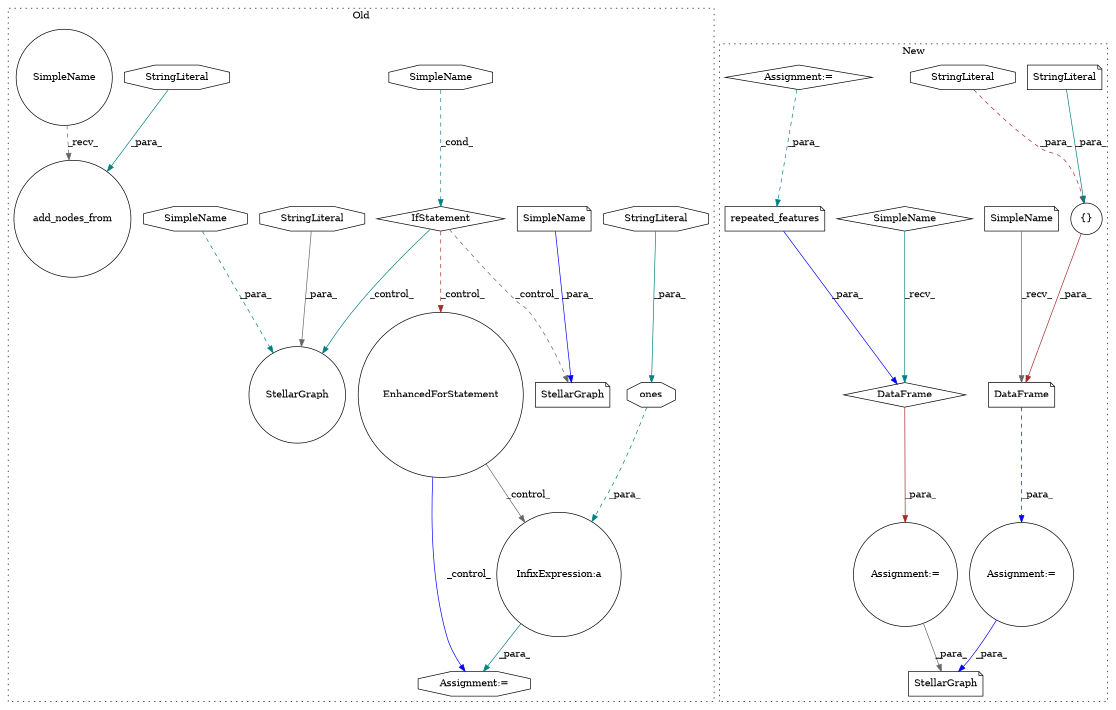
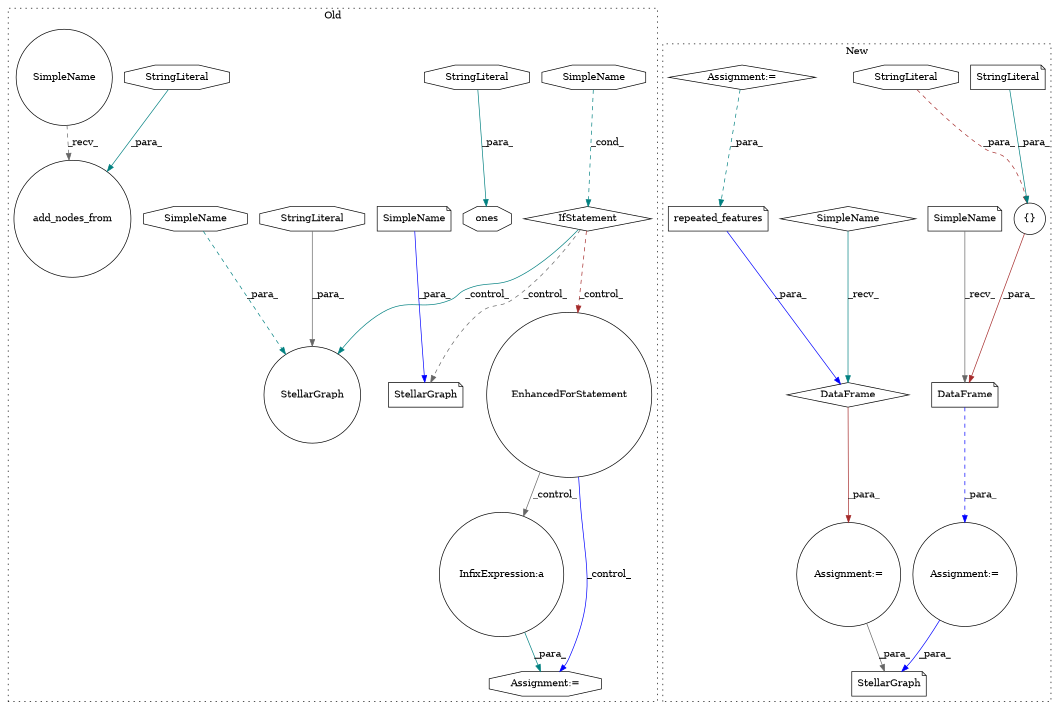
(624, 463) -> none
